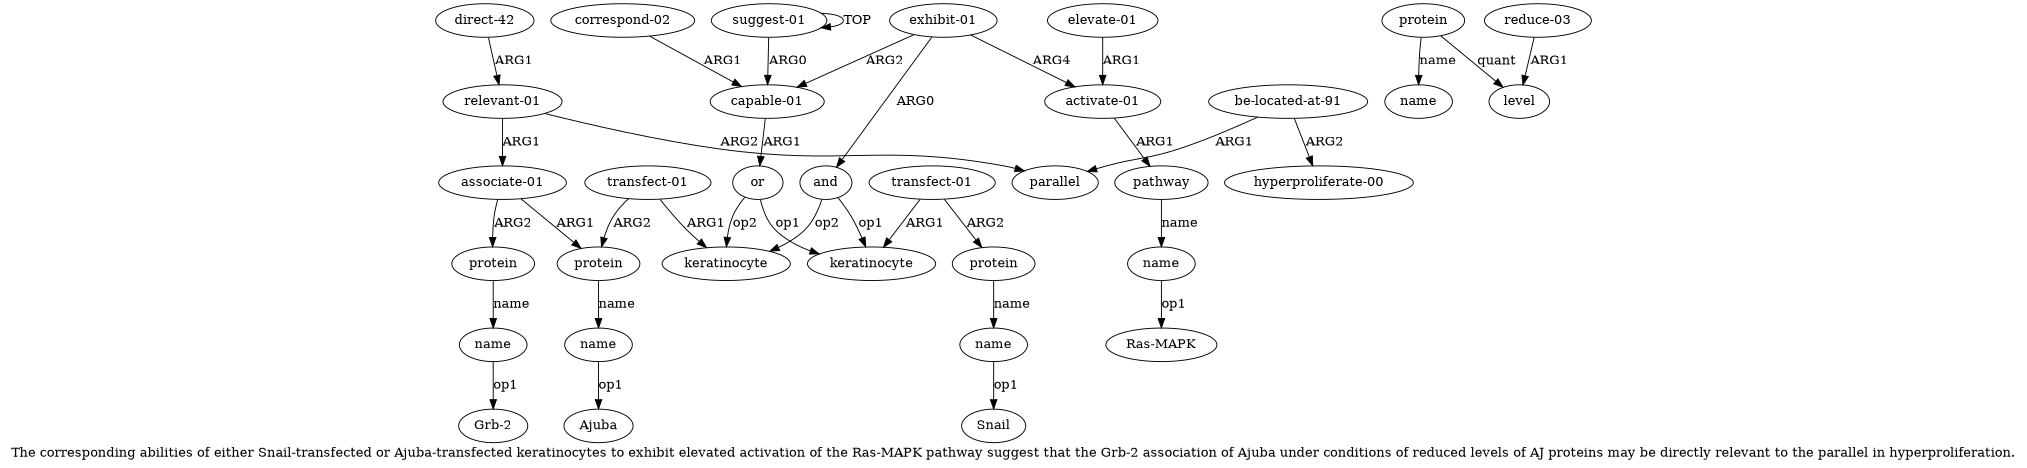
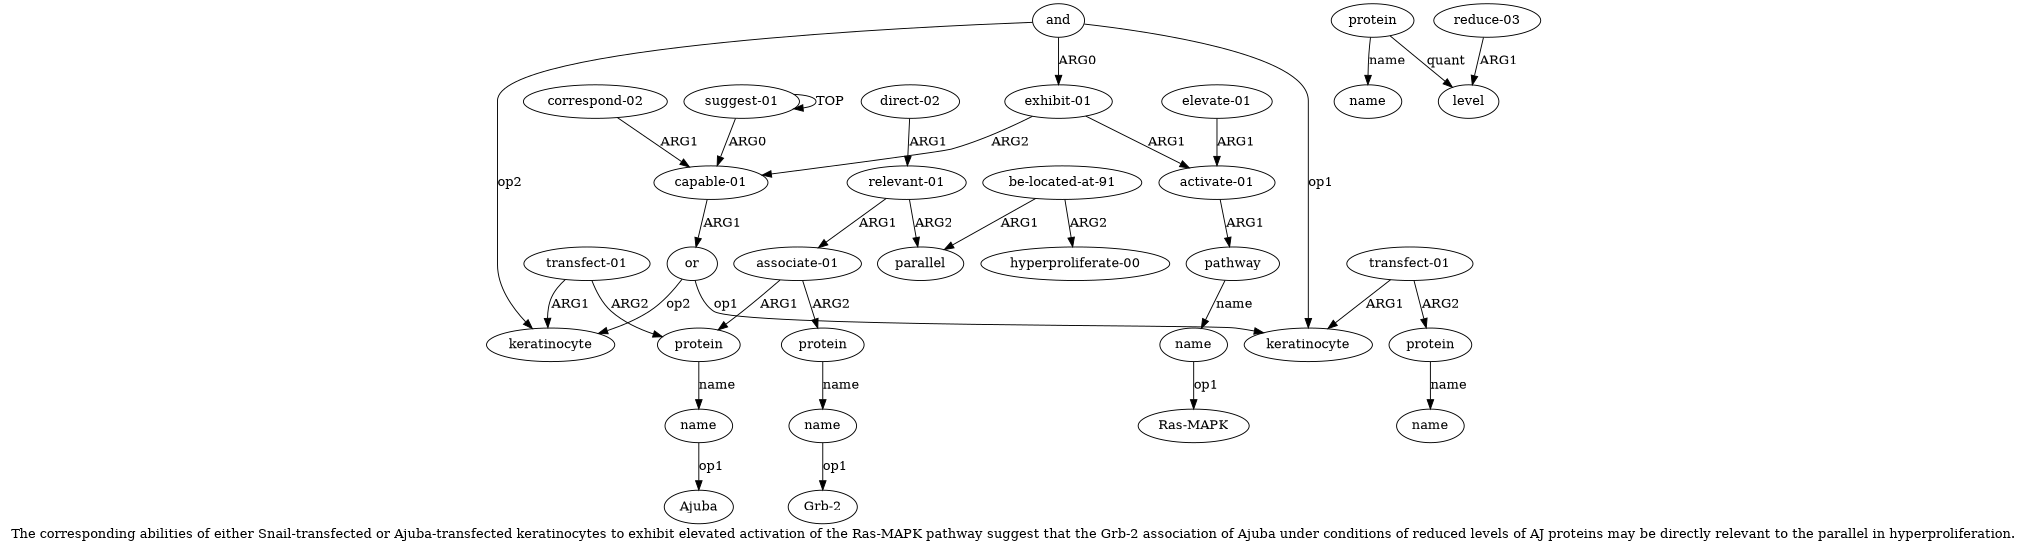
(485, 21) -> (910, 102)
(1052, 61) -> (1167, 142)
(887, 98) -> (1059, 56)
(994, 426) -> none
